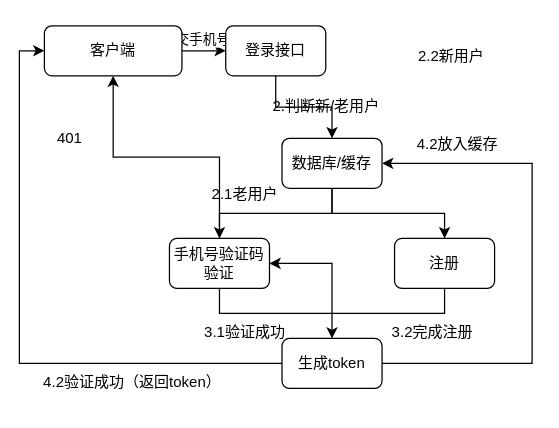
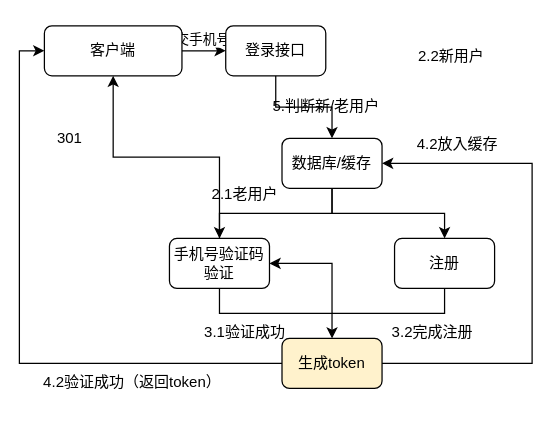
(326, 107) -> (326, 107)
(70, 138) -> (70, 138)
(332, 363) -> (332, 363)
